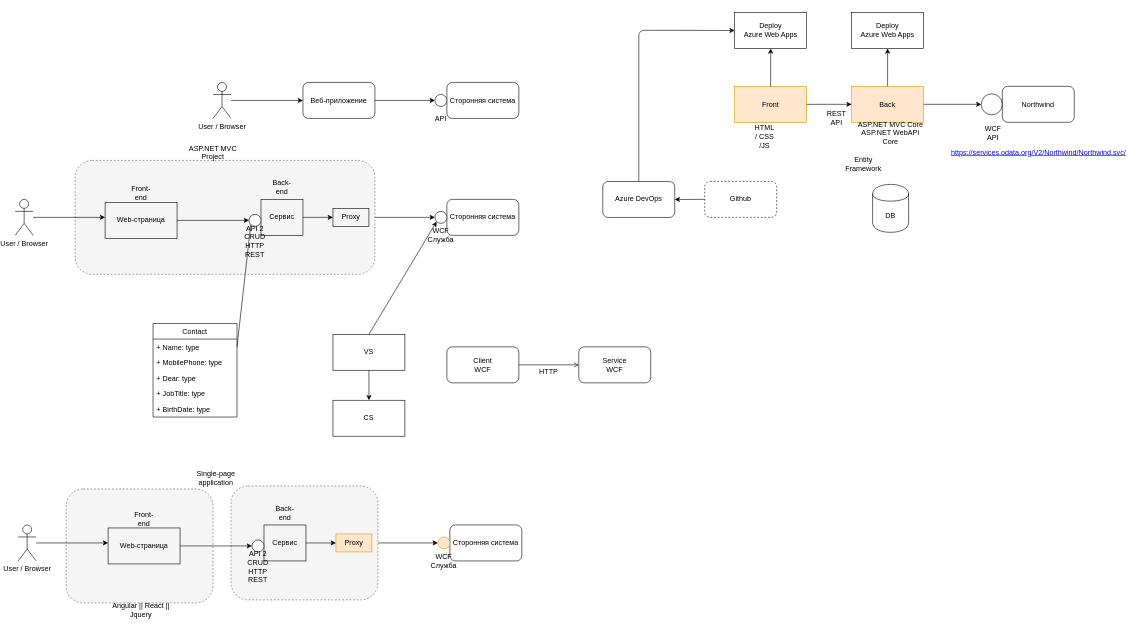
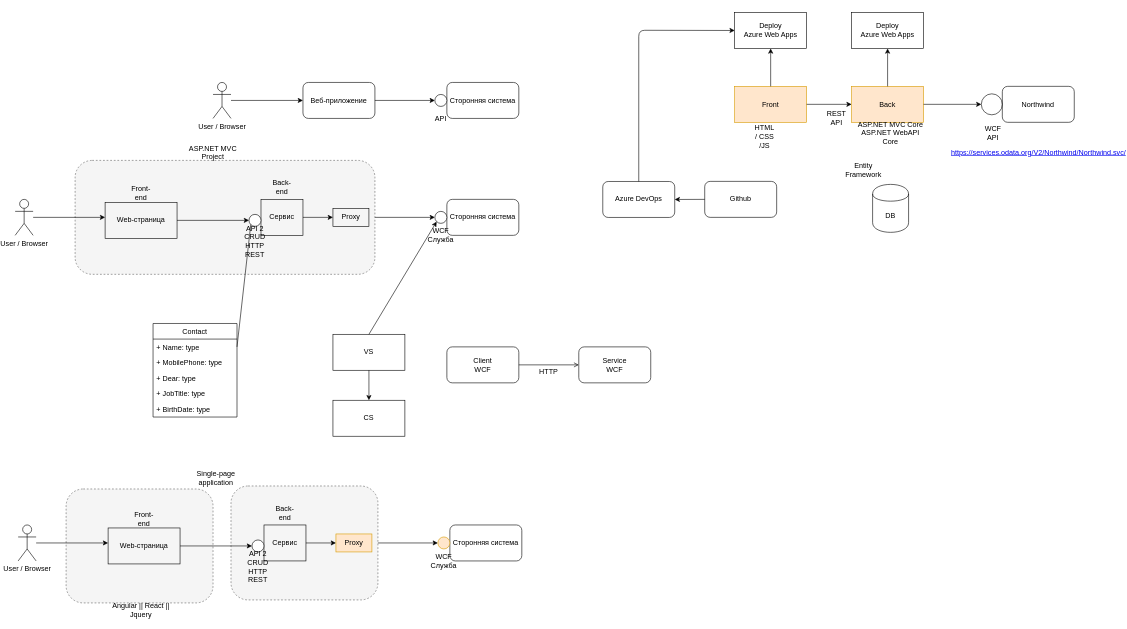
(864, 165) -> (864, 171)
(741, 200) -> (741, 200)
